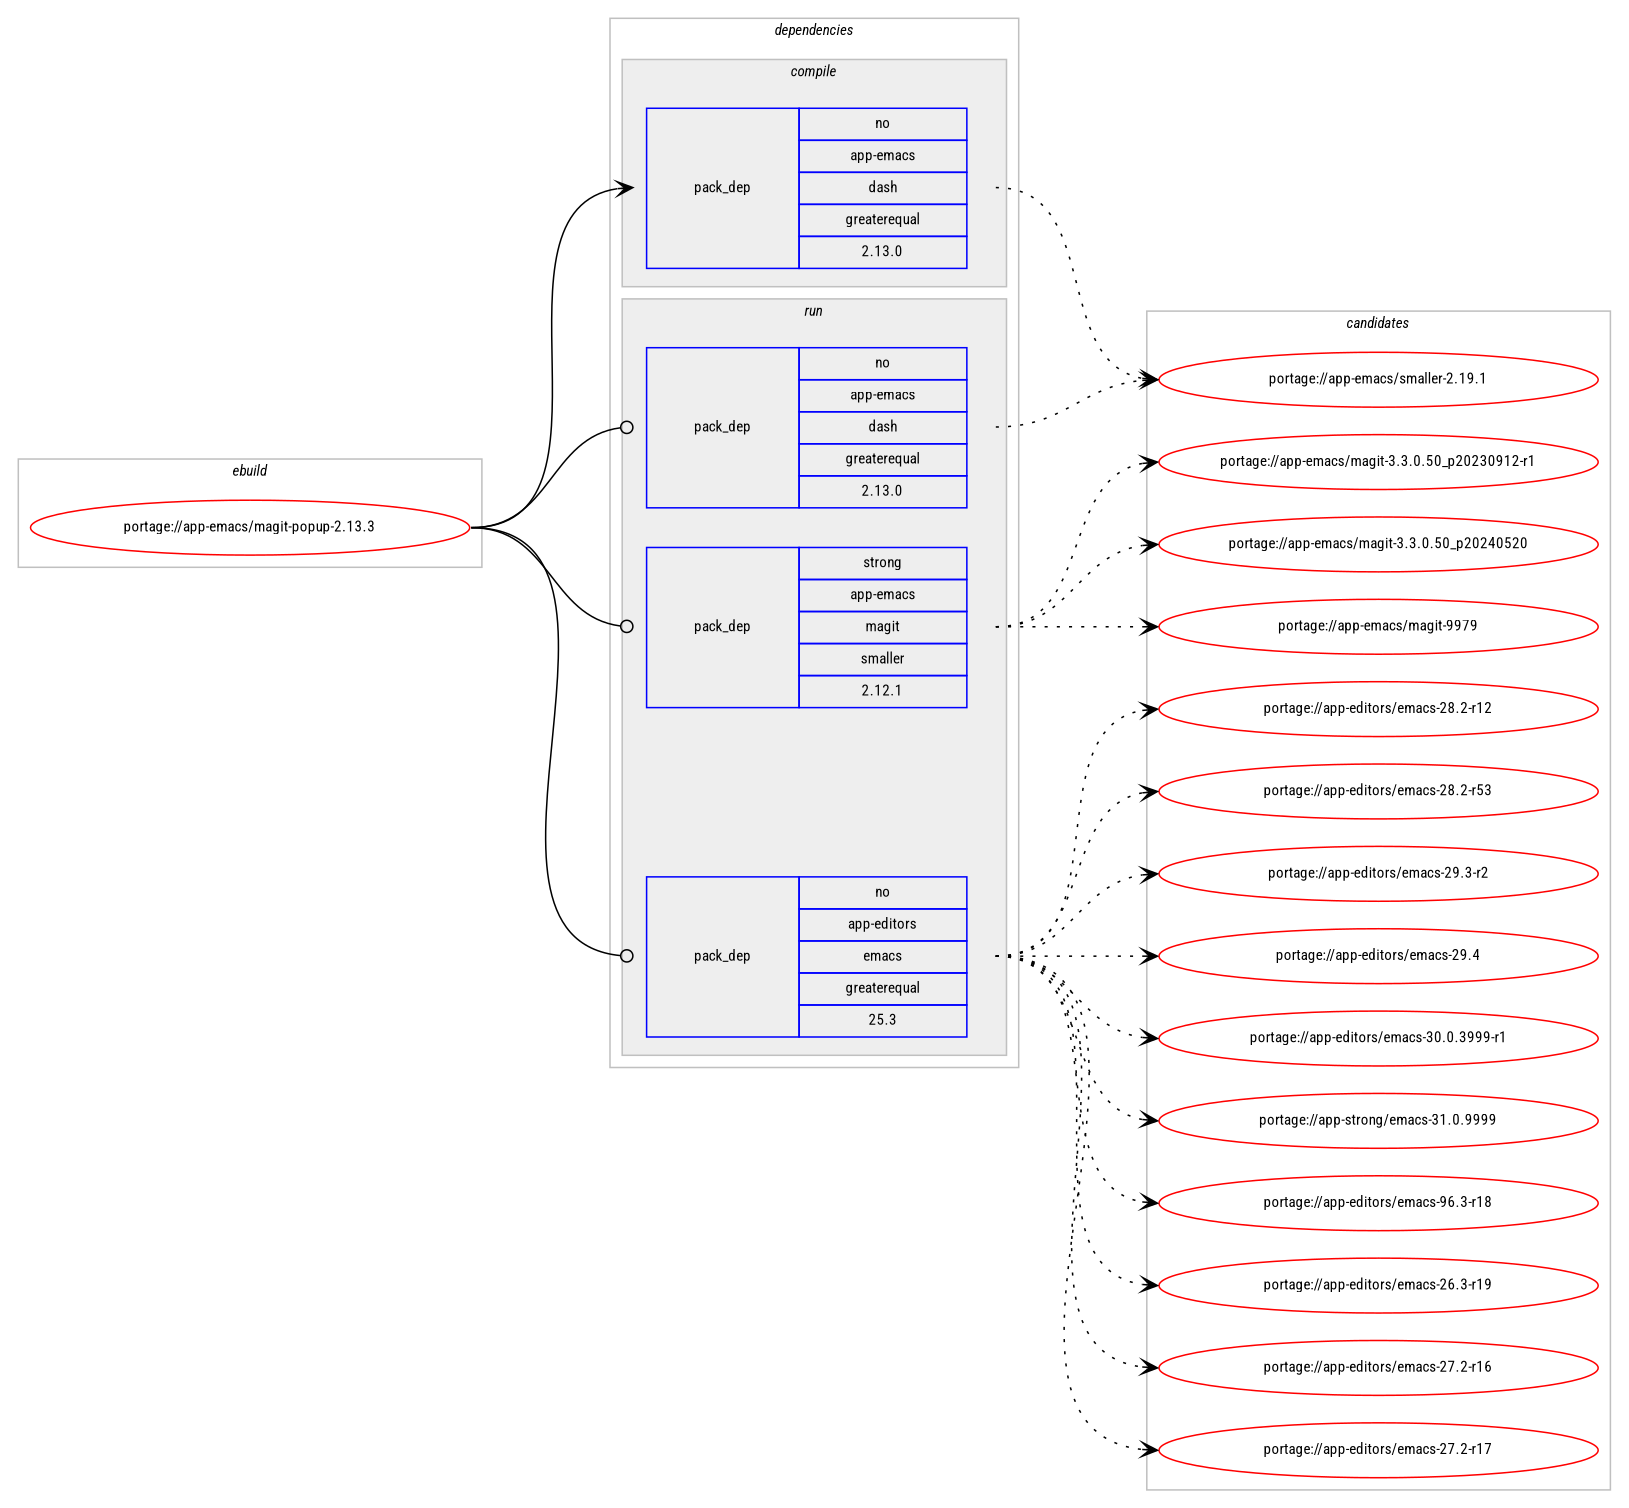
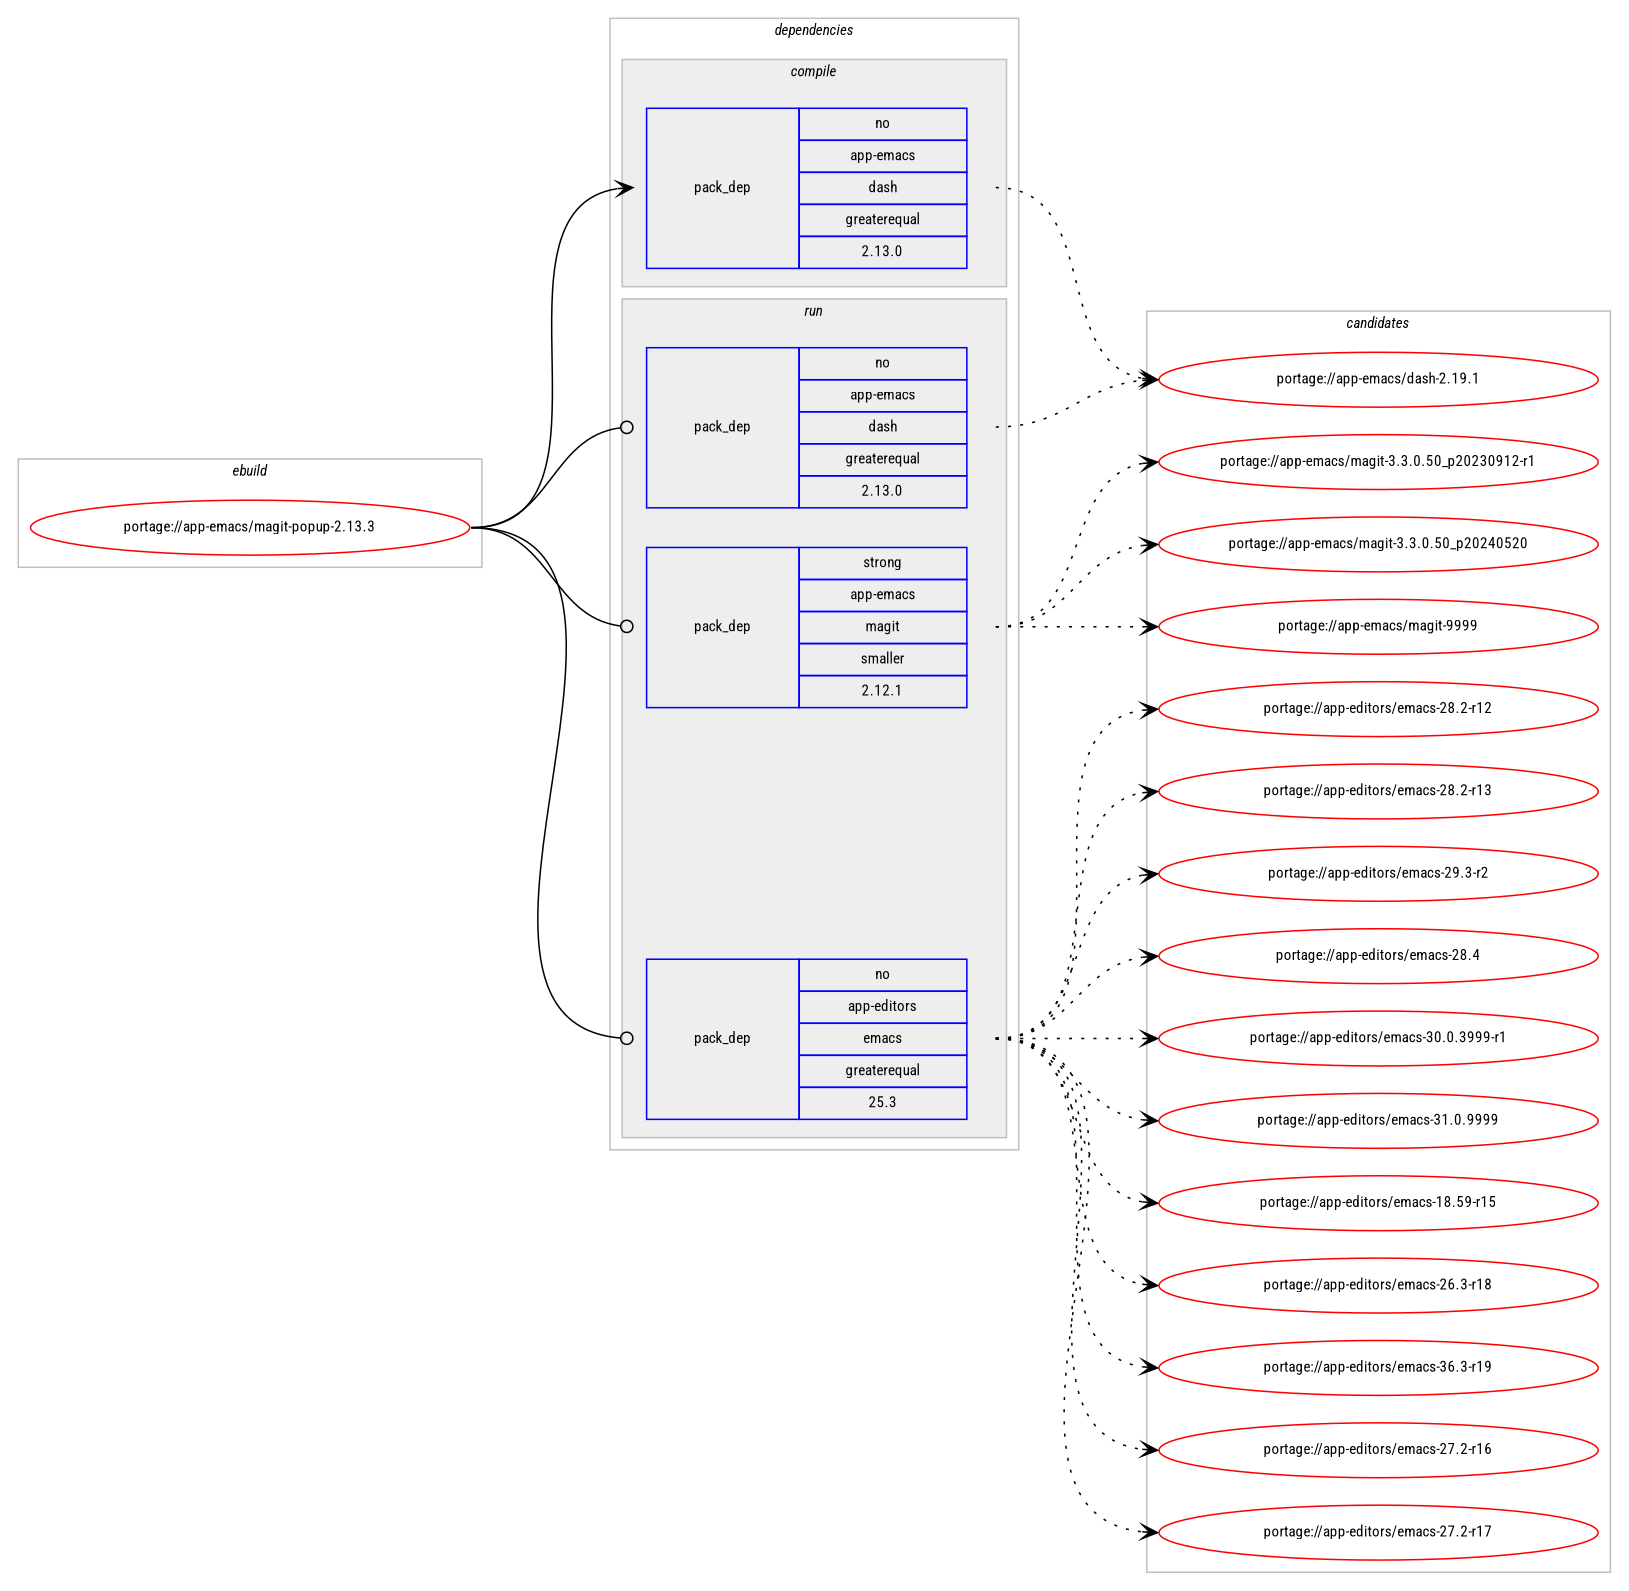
(1379, 380) -> (1379, 380)
(1379, 627) -> (1379, 627)
(1379, 791) -> (1379, 791)
(1379, 956) -> (1379, 956)
(1379, 1121) -> (1379, 1121)
none -> (1379, 1203)
(1379, 1203) -> (1379, 1286)
(1379, 1286) -> (1379, 1368)
